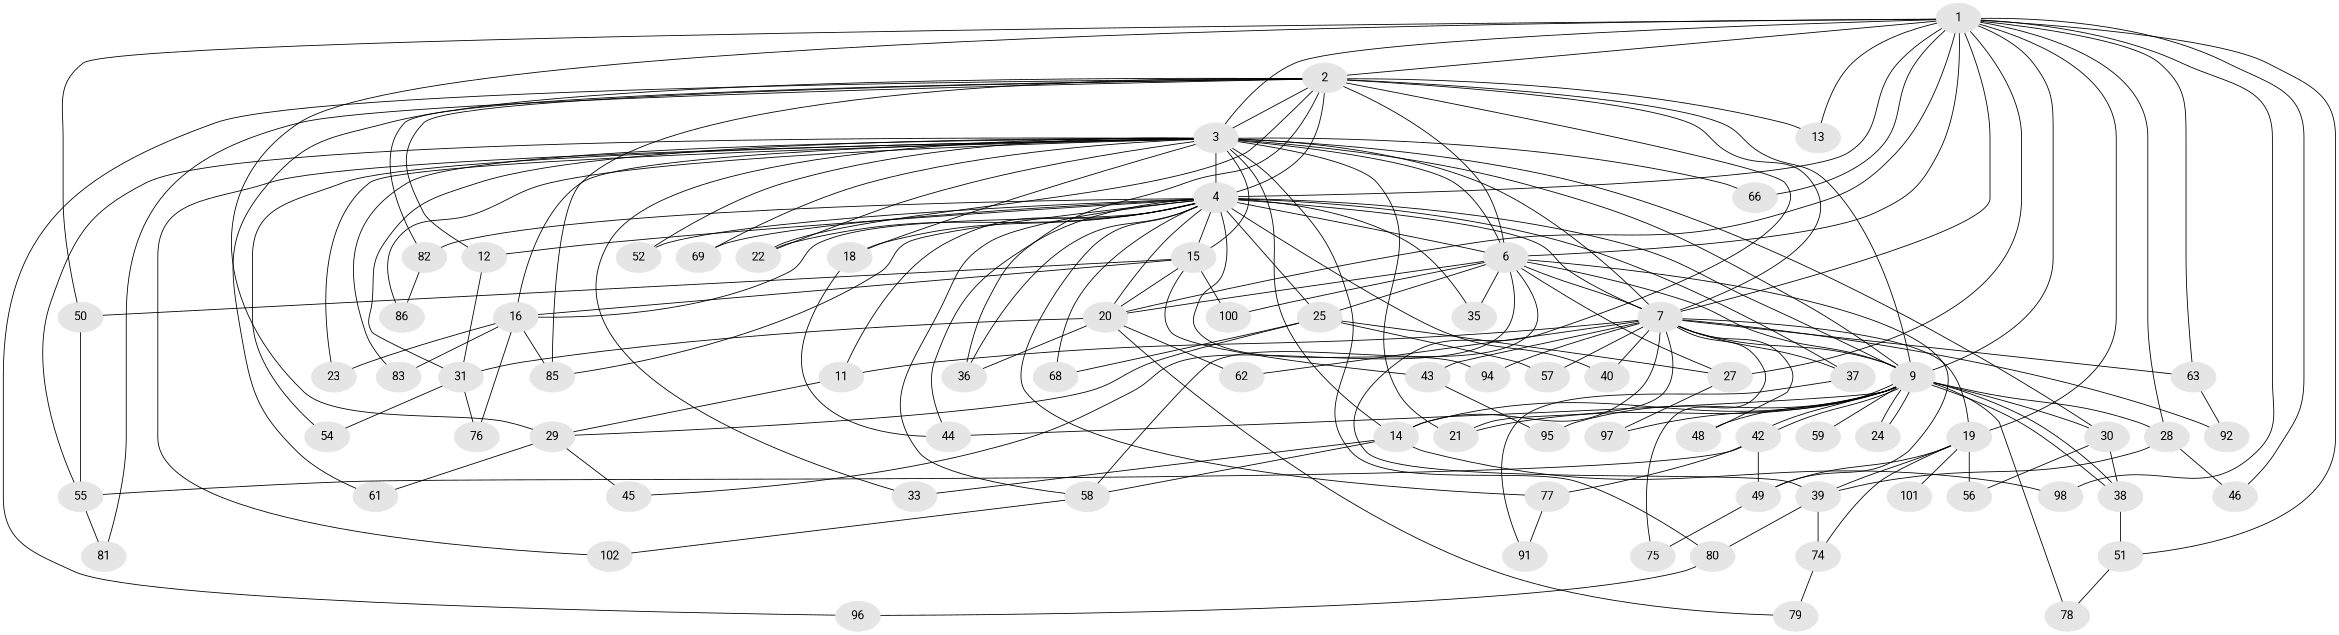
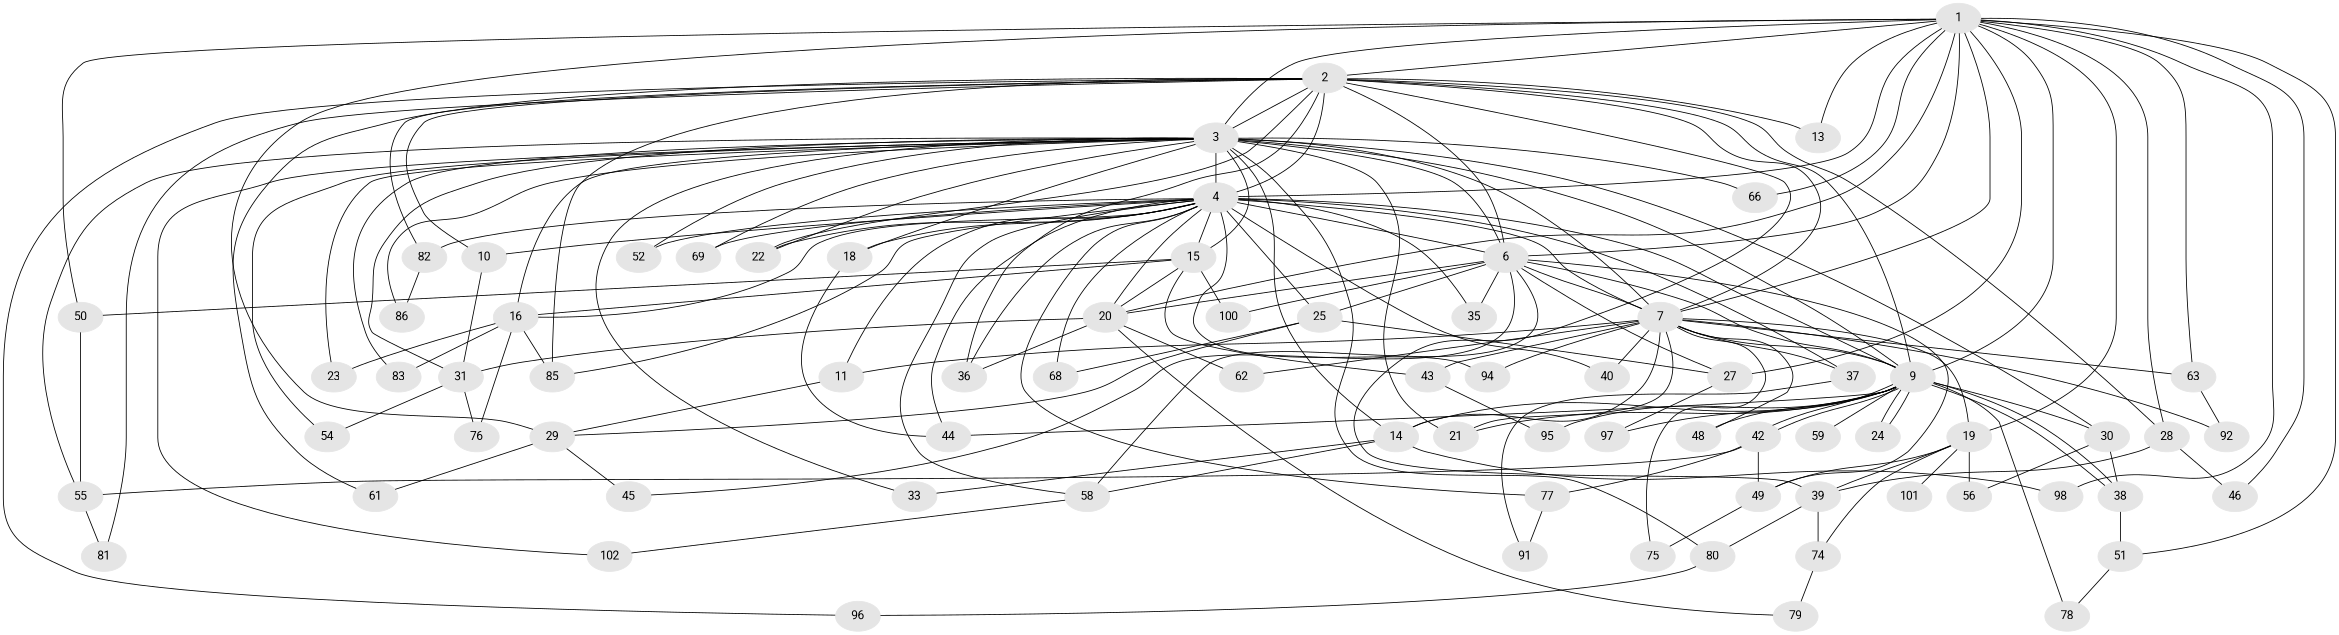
(484, 257) -> (484, 257)
(1547, 377) -> none
(2042, 402) -> (1789, 153)
